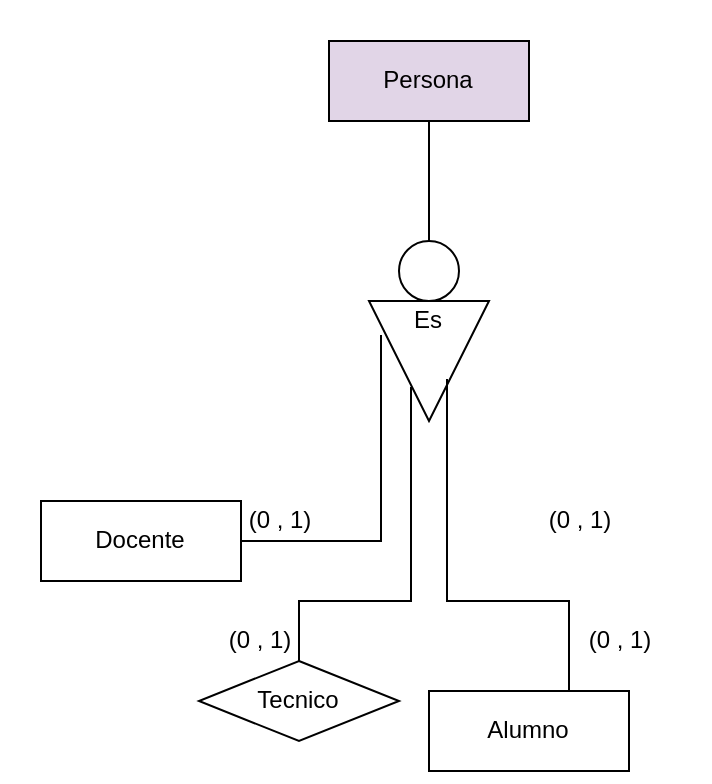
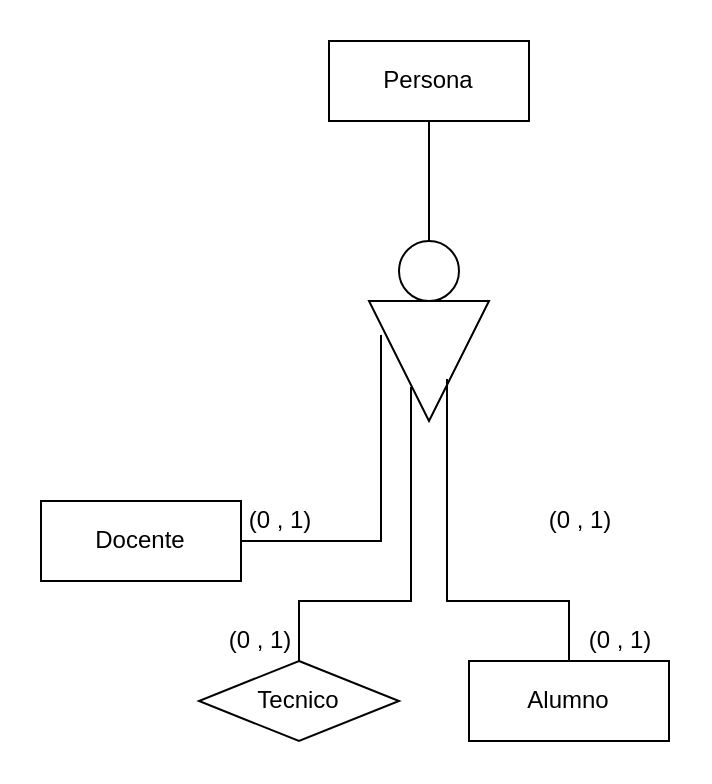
(429, 81) -> (429, 81)
(429, 321) -> none
(529, 731) -> (569, 701)
